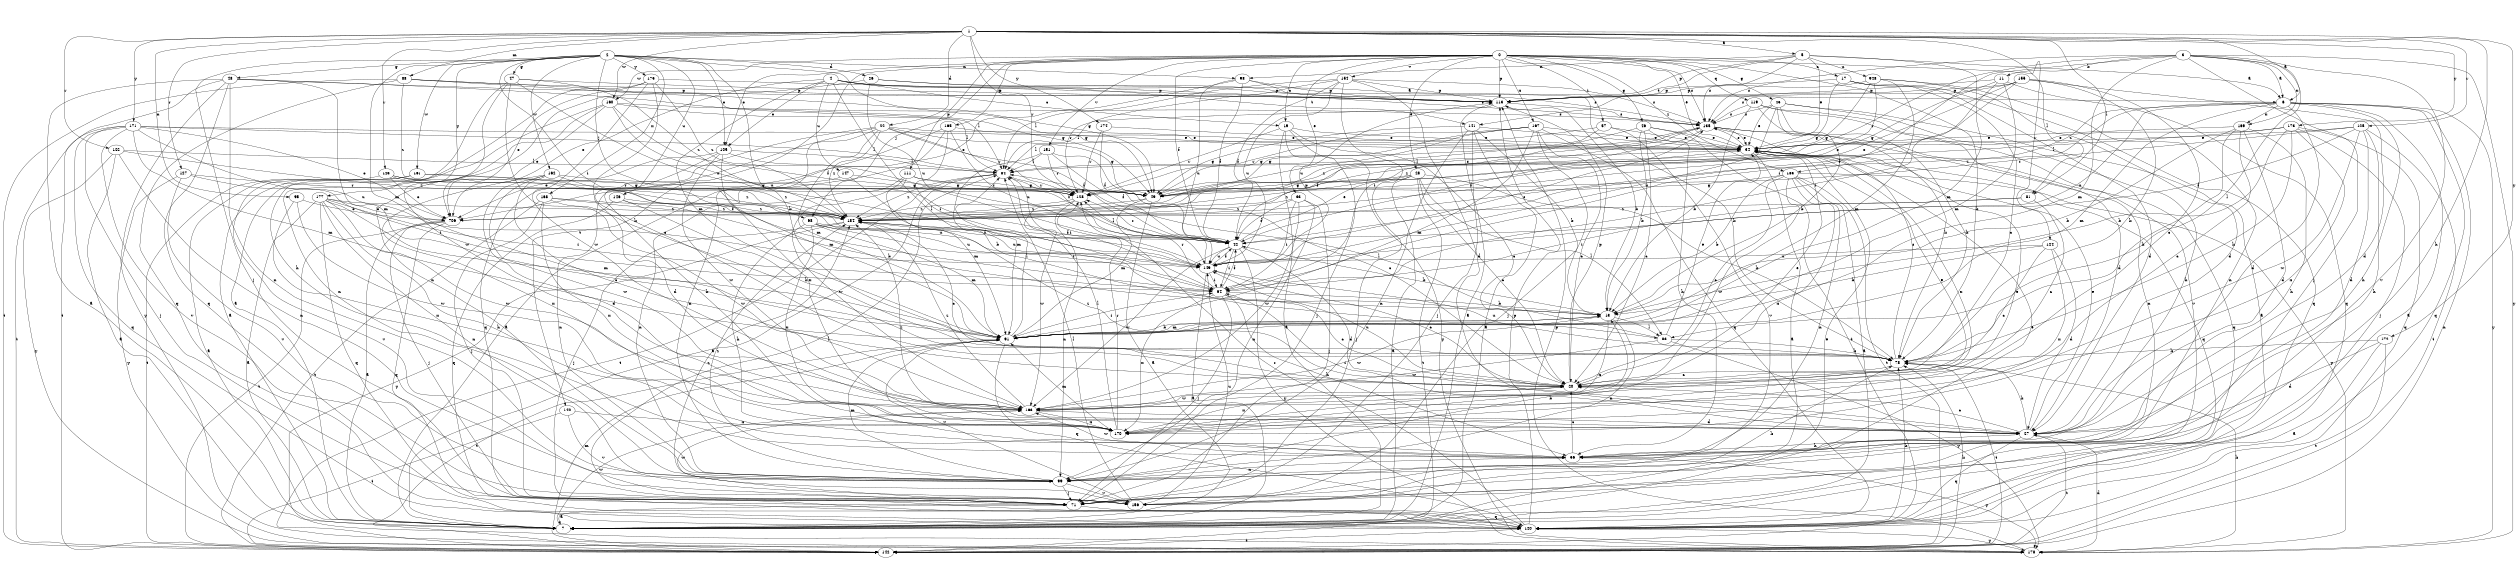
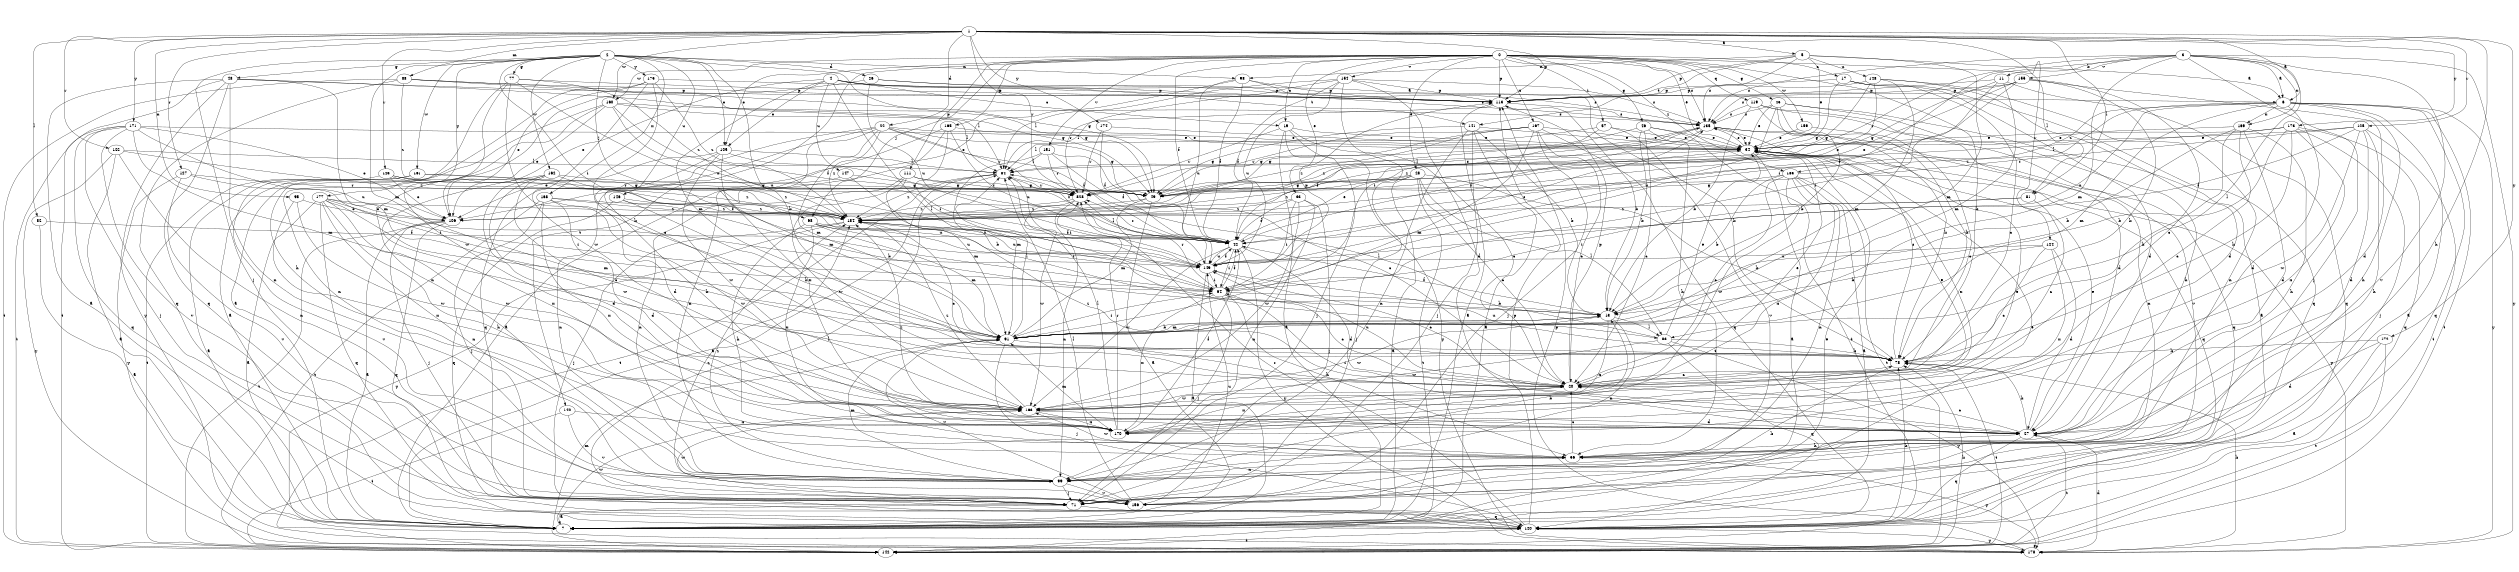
none -> (1288, 38)
none -> (2104, 65)
(512, 79) -> (512, 79)
(1873, 79) -> (1873, 79)
none -> (1804, 126)
(568, 140) -> none
(1301, 174) -> (1301, 174)
(1080, 197) -> (1080, 197)
none -> (39, 221)
(452, 221) -> (452, 221)
(1424, 280) -> (1424, 280)
(2444, 328) -> (2444, 328)
none -> (1200, 347)
none -> (926, 409)
(1077, 434) -> (1077, 434)
(436, 470) -> (1451, 349)
none -> (1783, 471)
